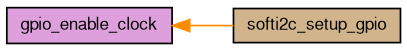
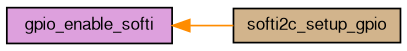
(89, 26) -> (89, 26)
